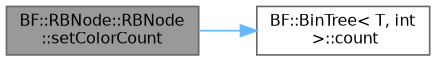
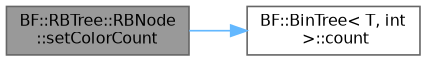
(103, 31) -> (98, 31)
